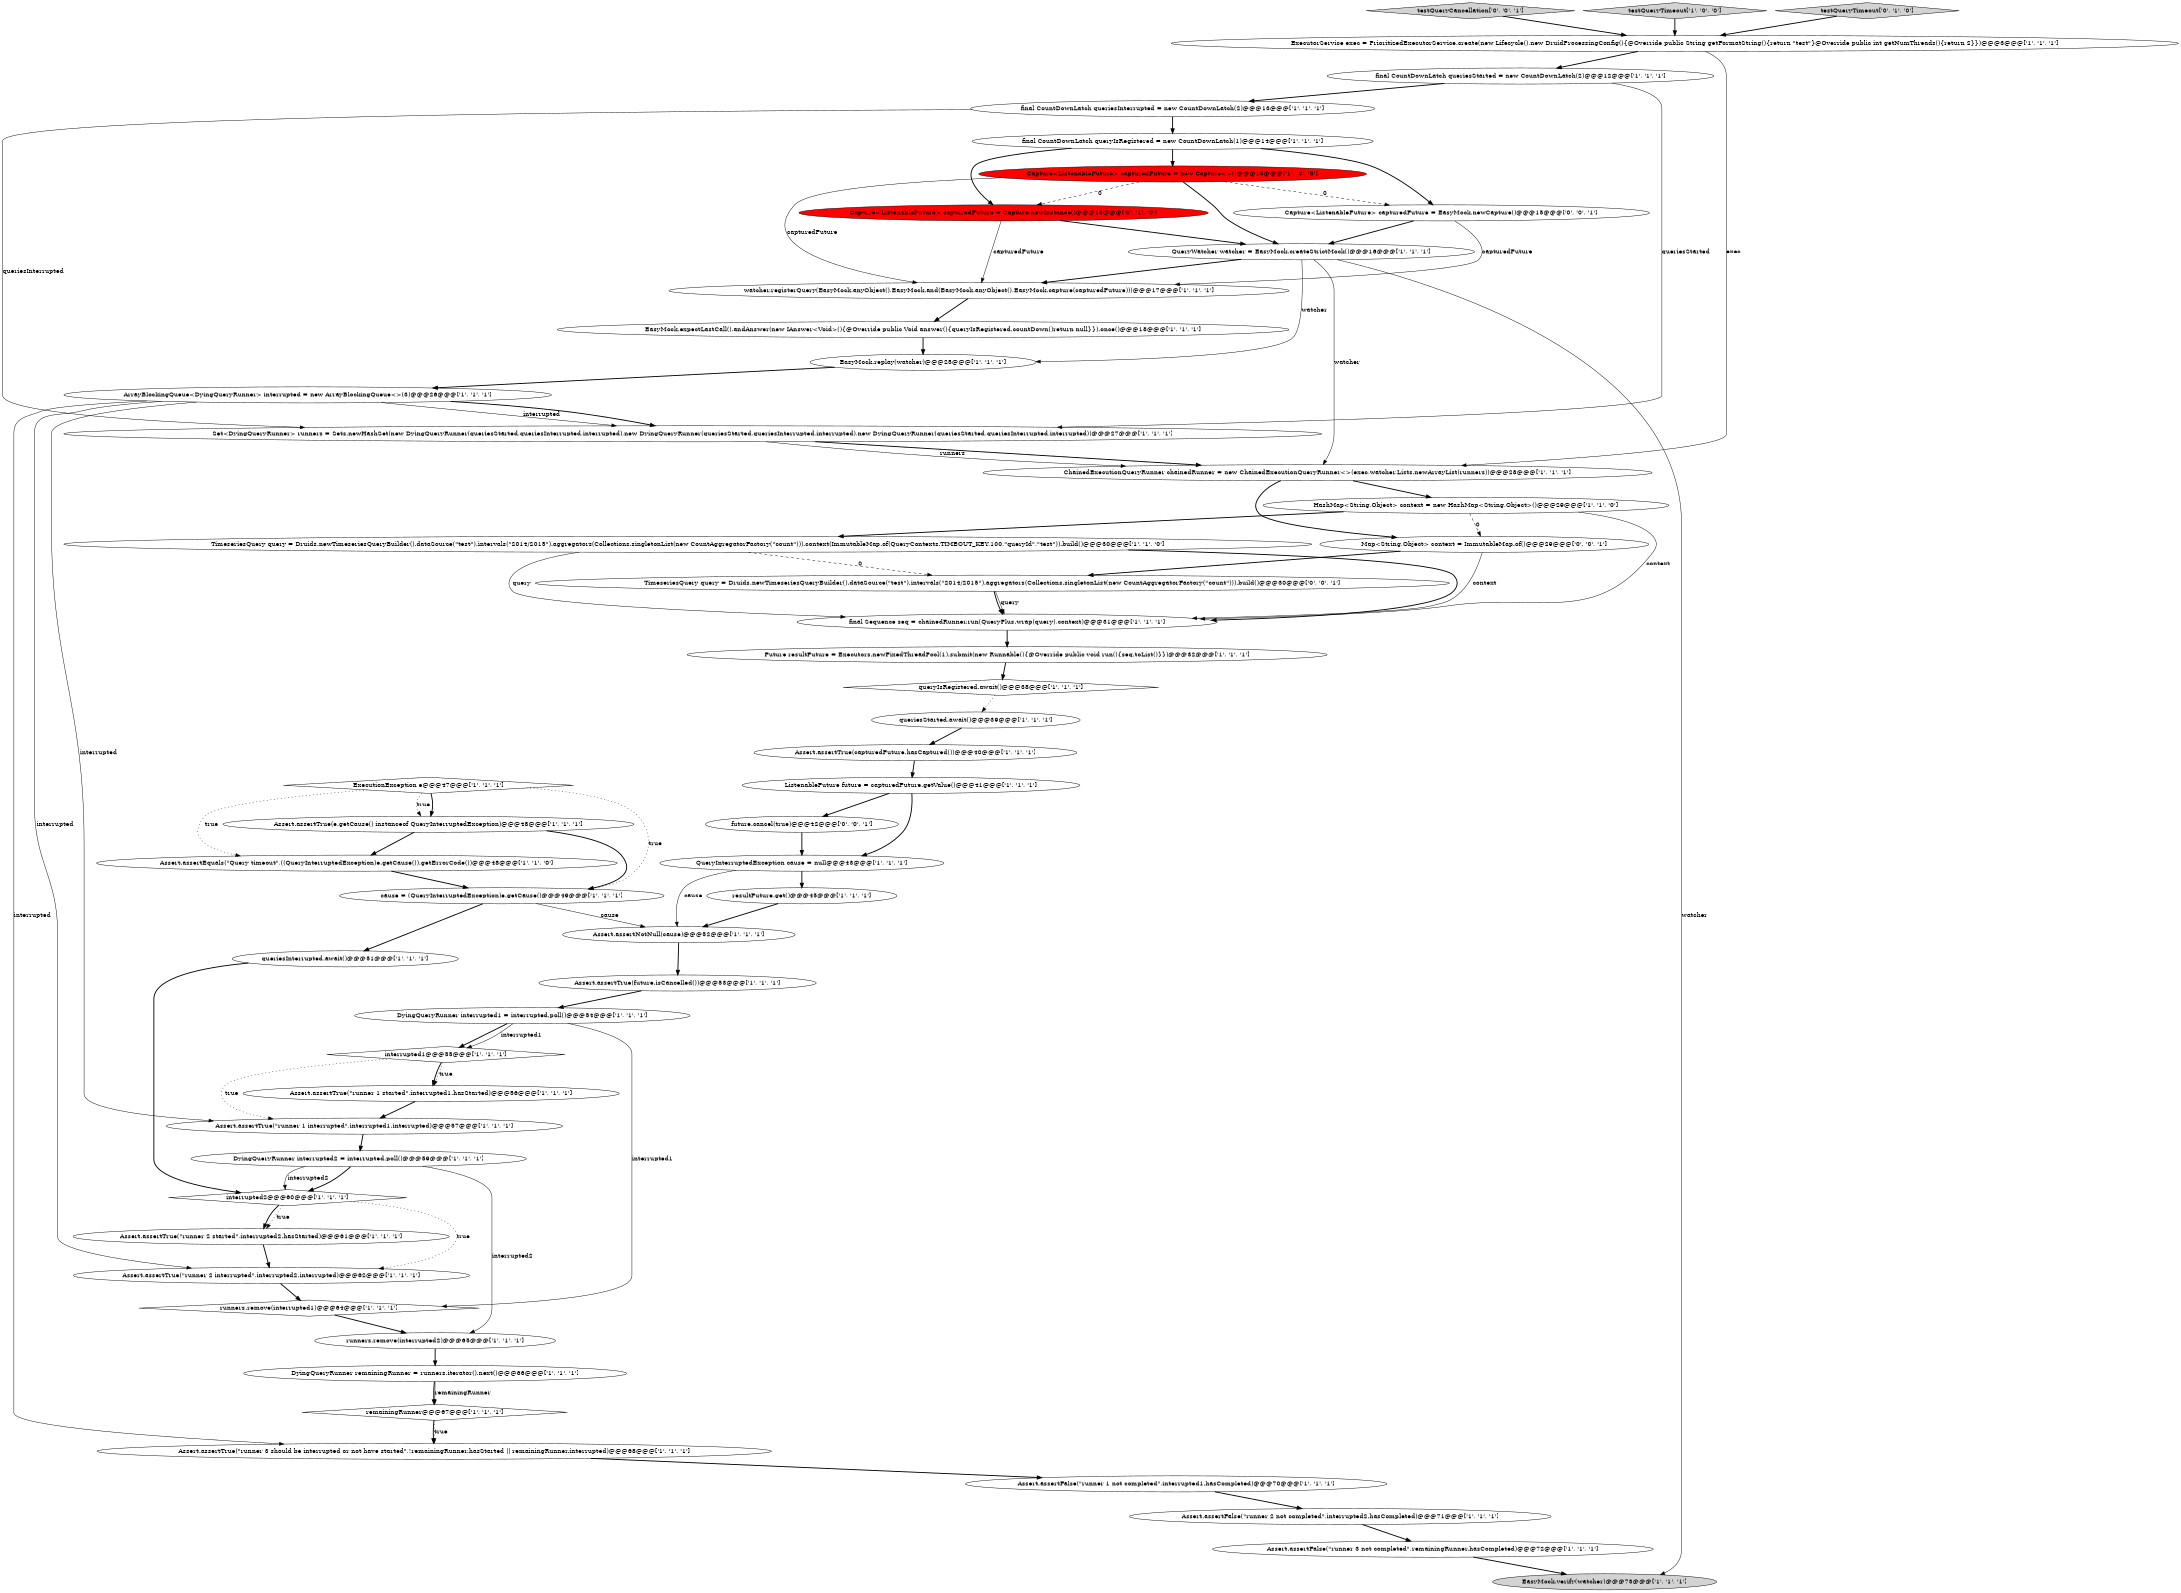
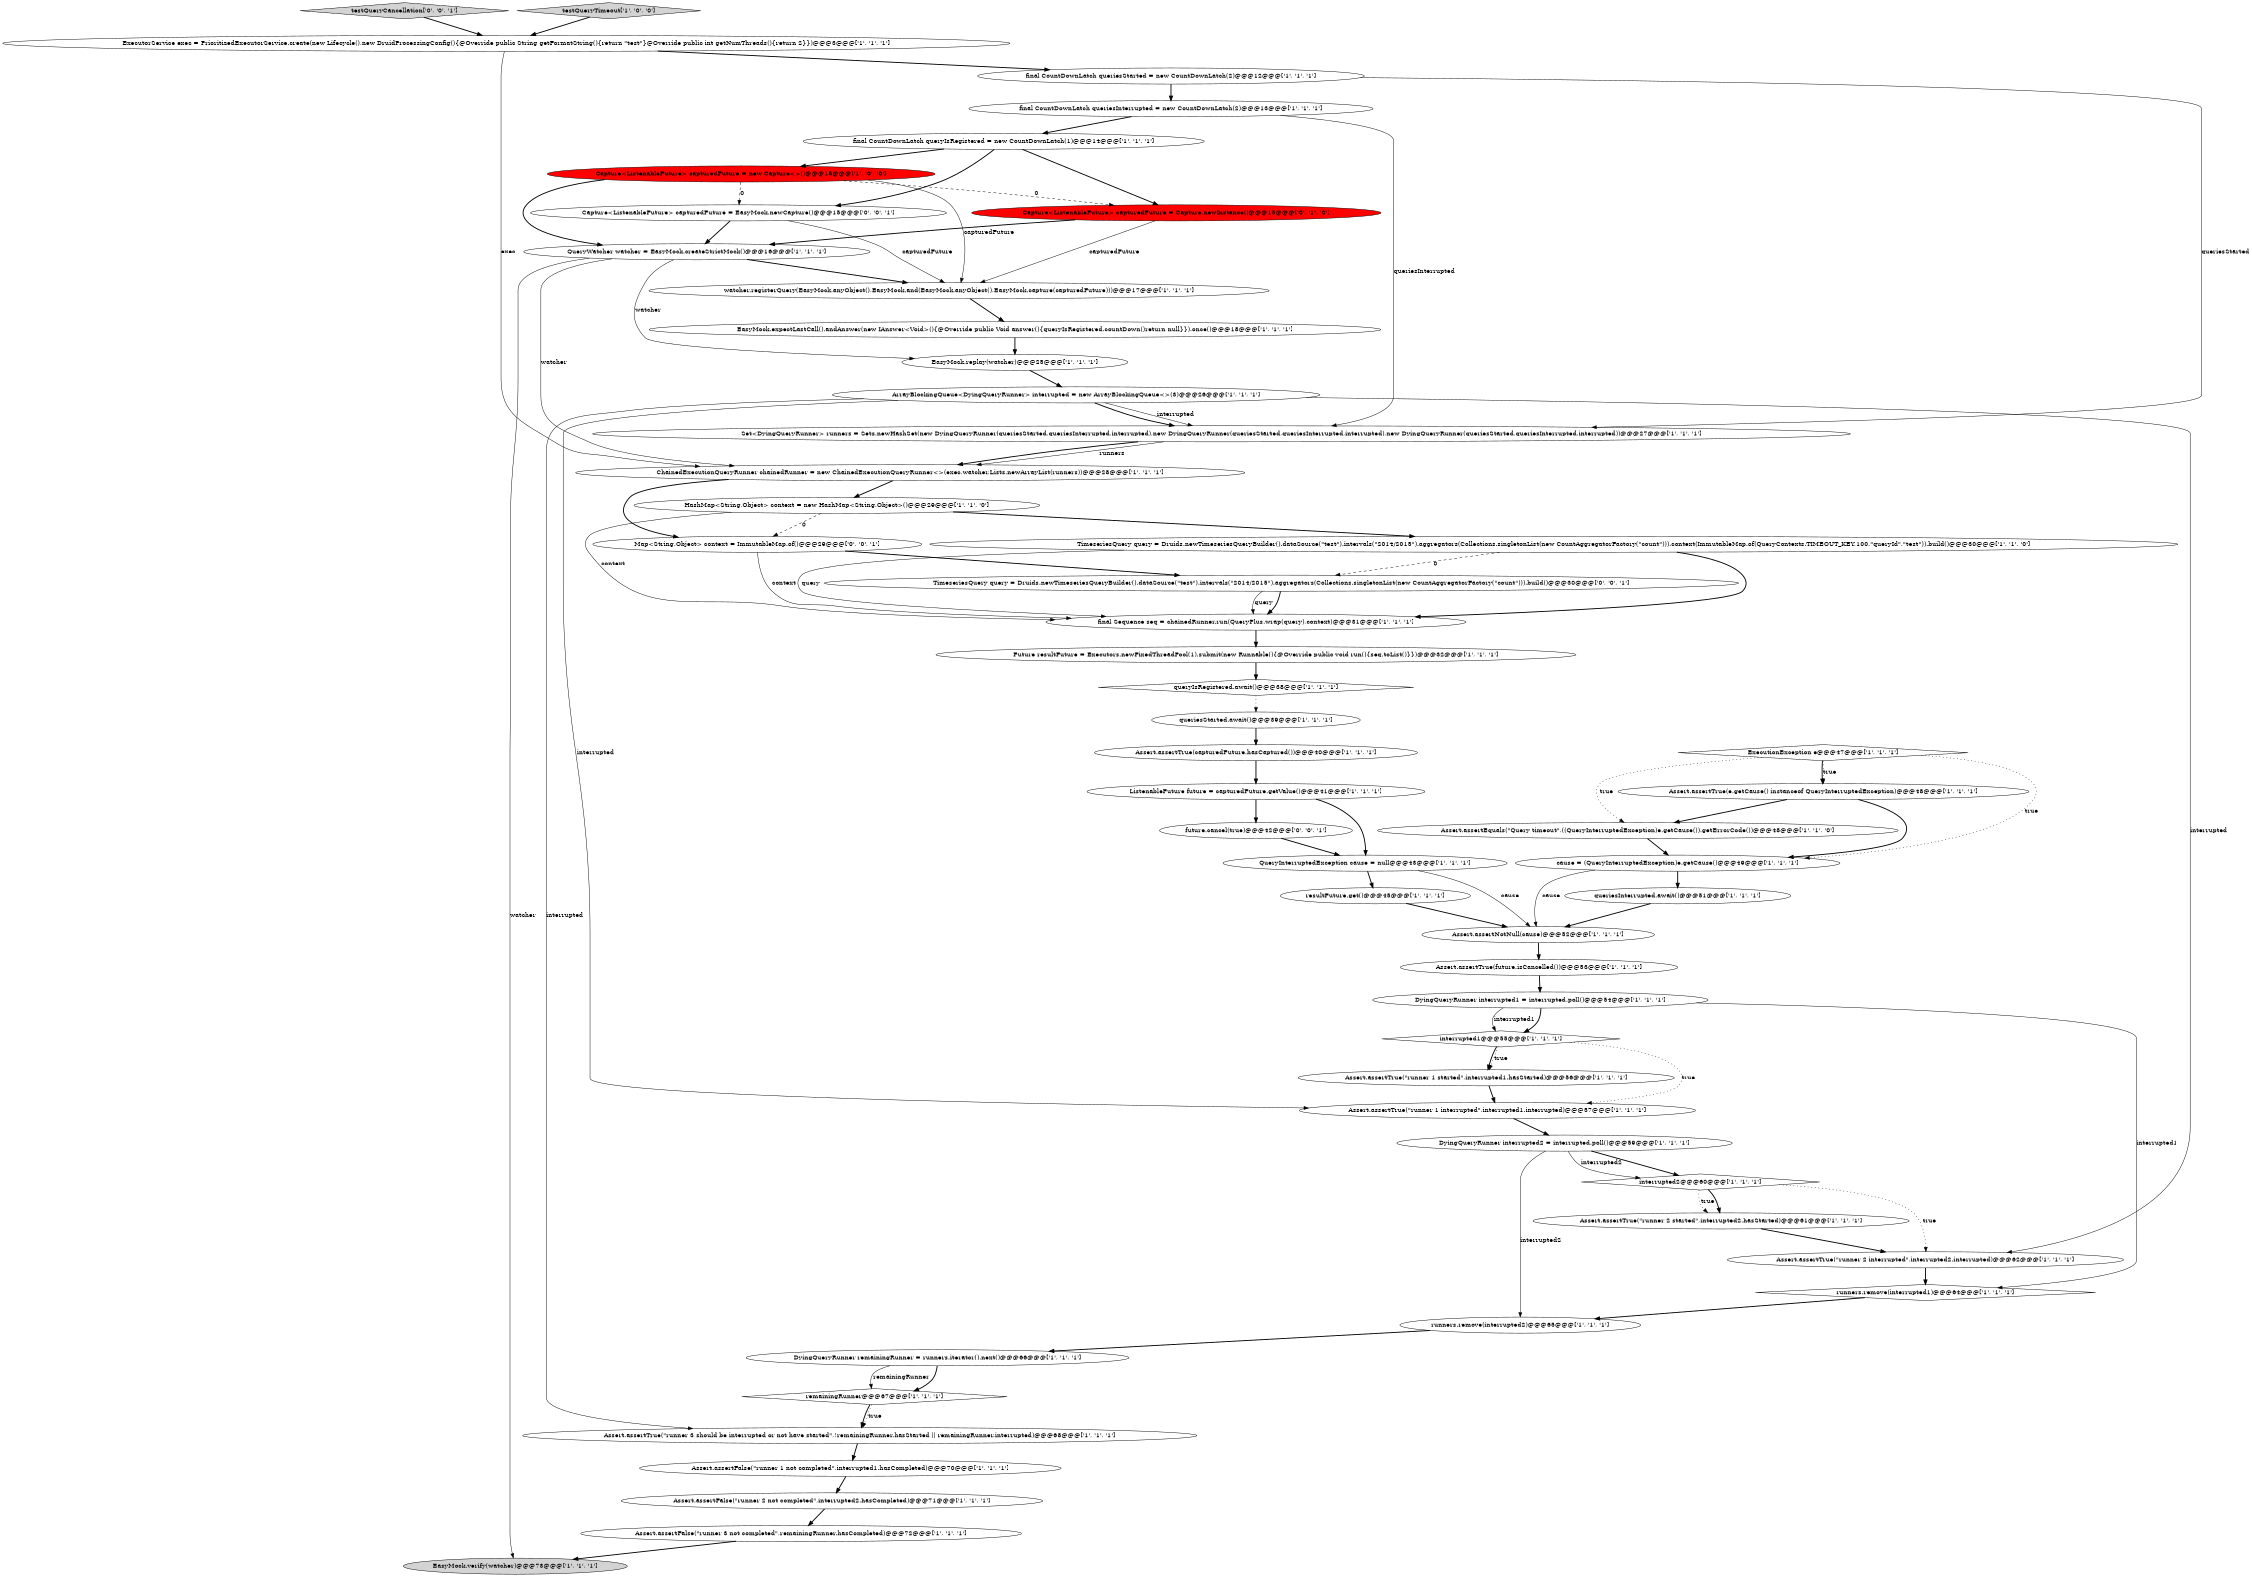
(1867, 11) -> none
(154, 1072) -> (1610, 915)
